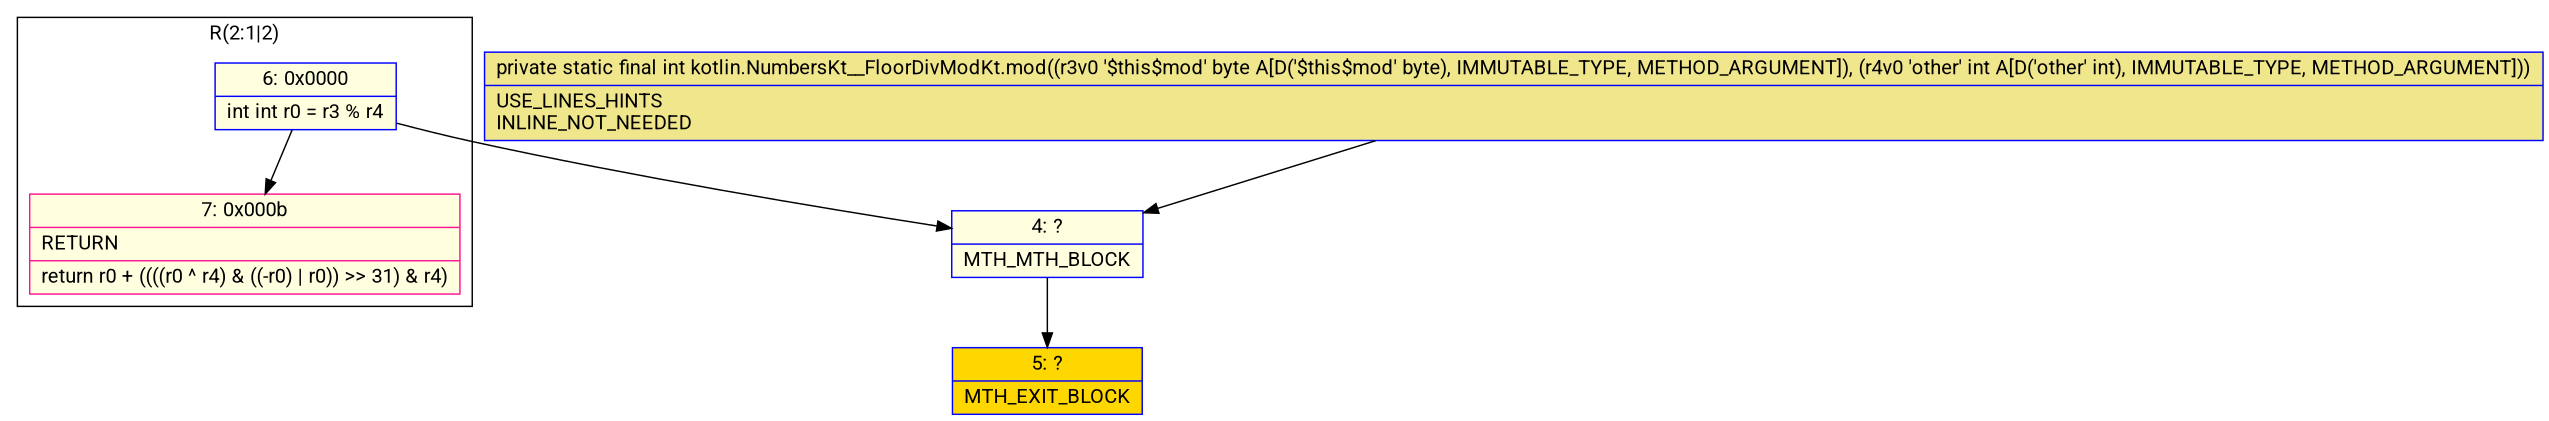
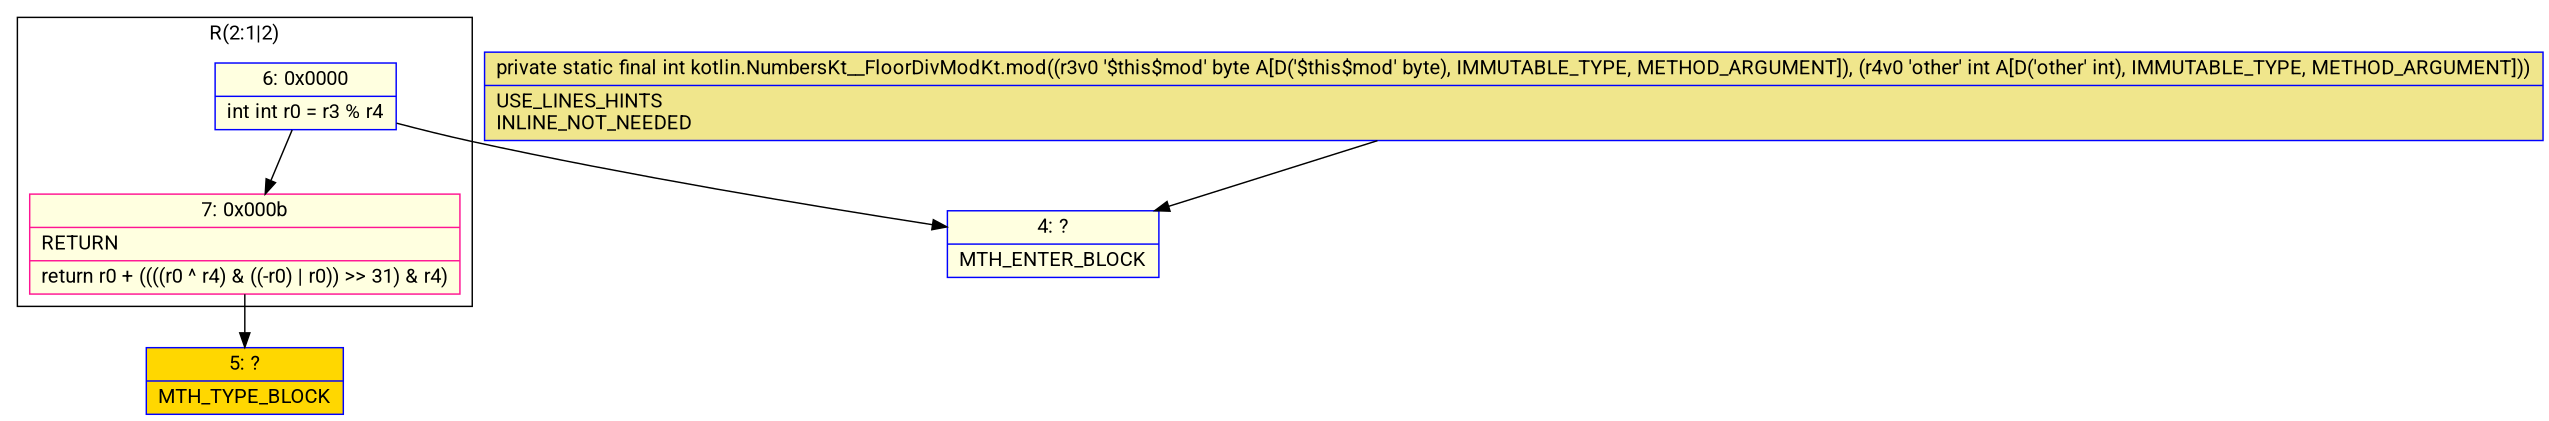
(1047, 260) -> (1053, 260)
(1047, 305) -> (245, 315)
(1047, 397) -> (245, 397)
